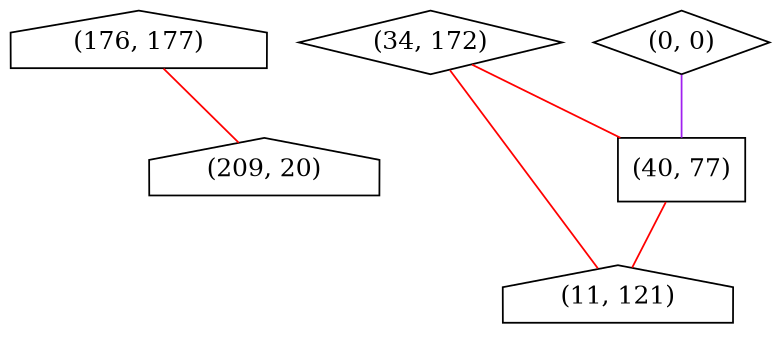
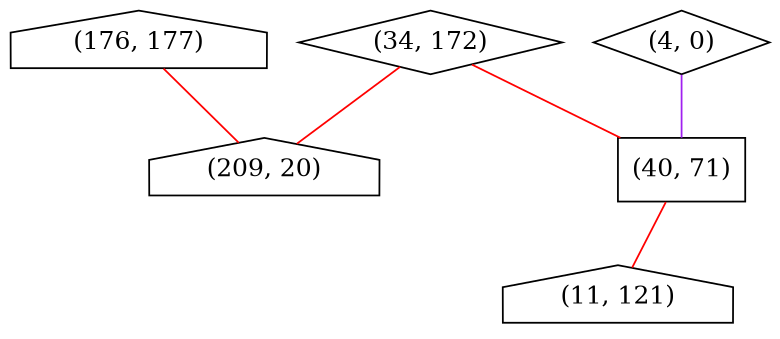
(682, 42) -> (682, 42)
(524, 169) -> (348, 105)
(682, 170) -> (682, 170)
